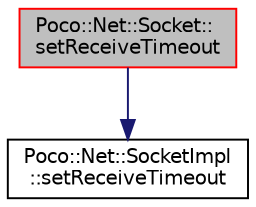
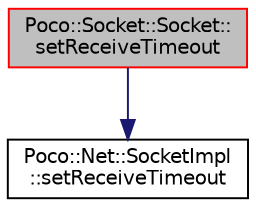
(128, 38) -> (128, 38)
